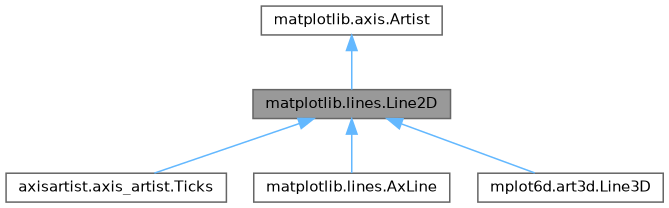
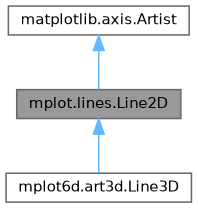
(352, 104) -> (99, 104)
(116, 188) -> none
(352, 188) -> none
